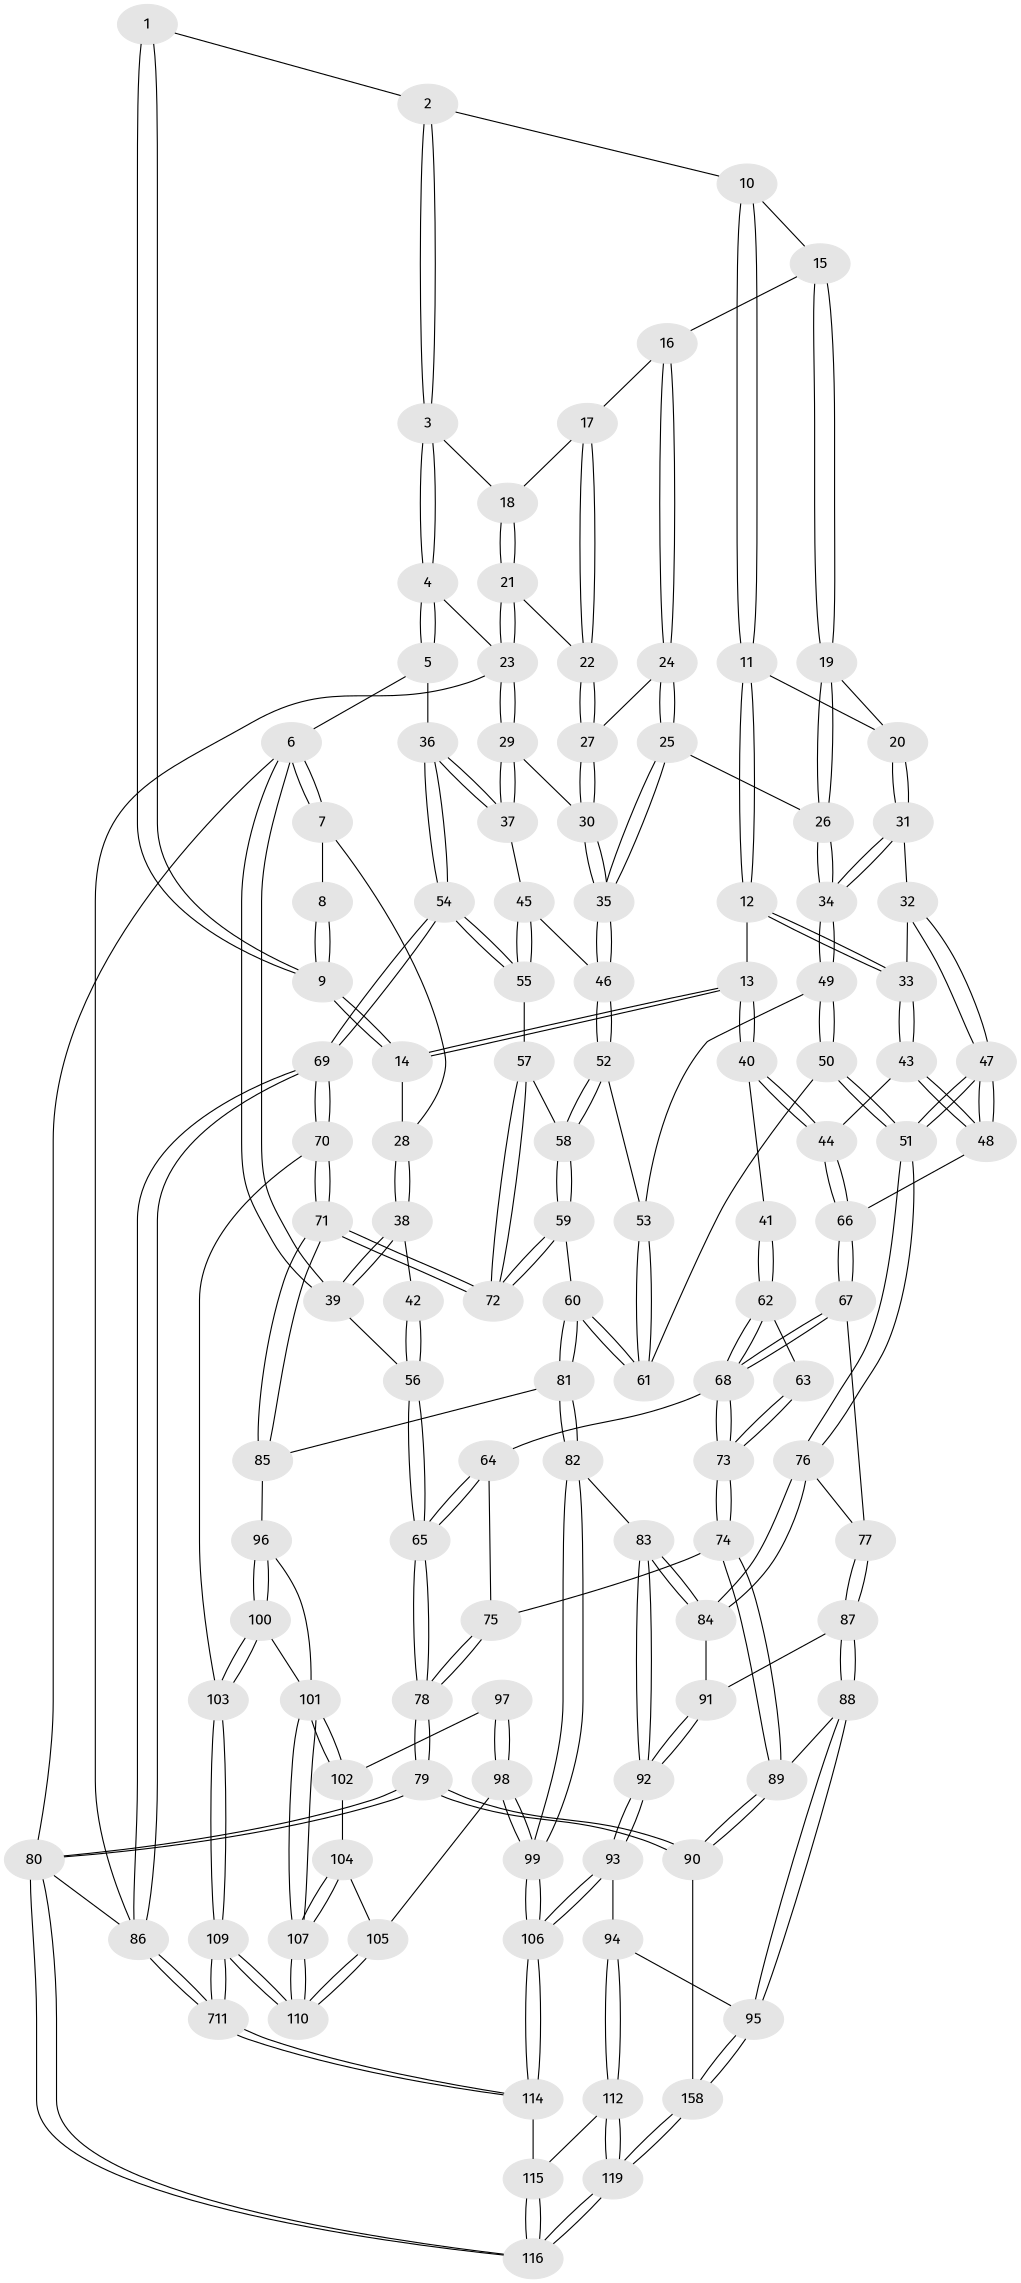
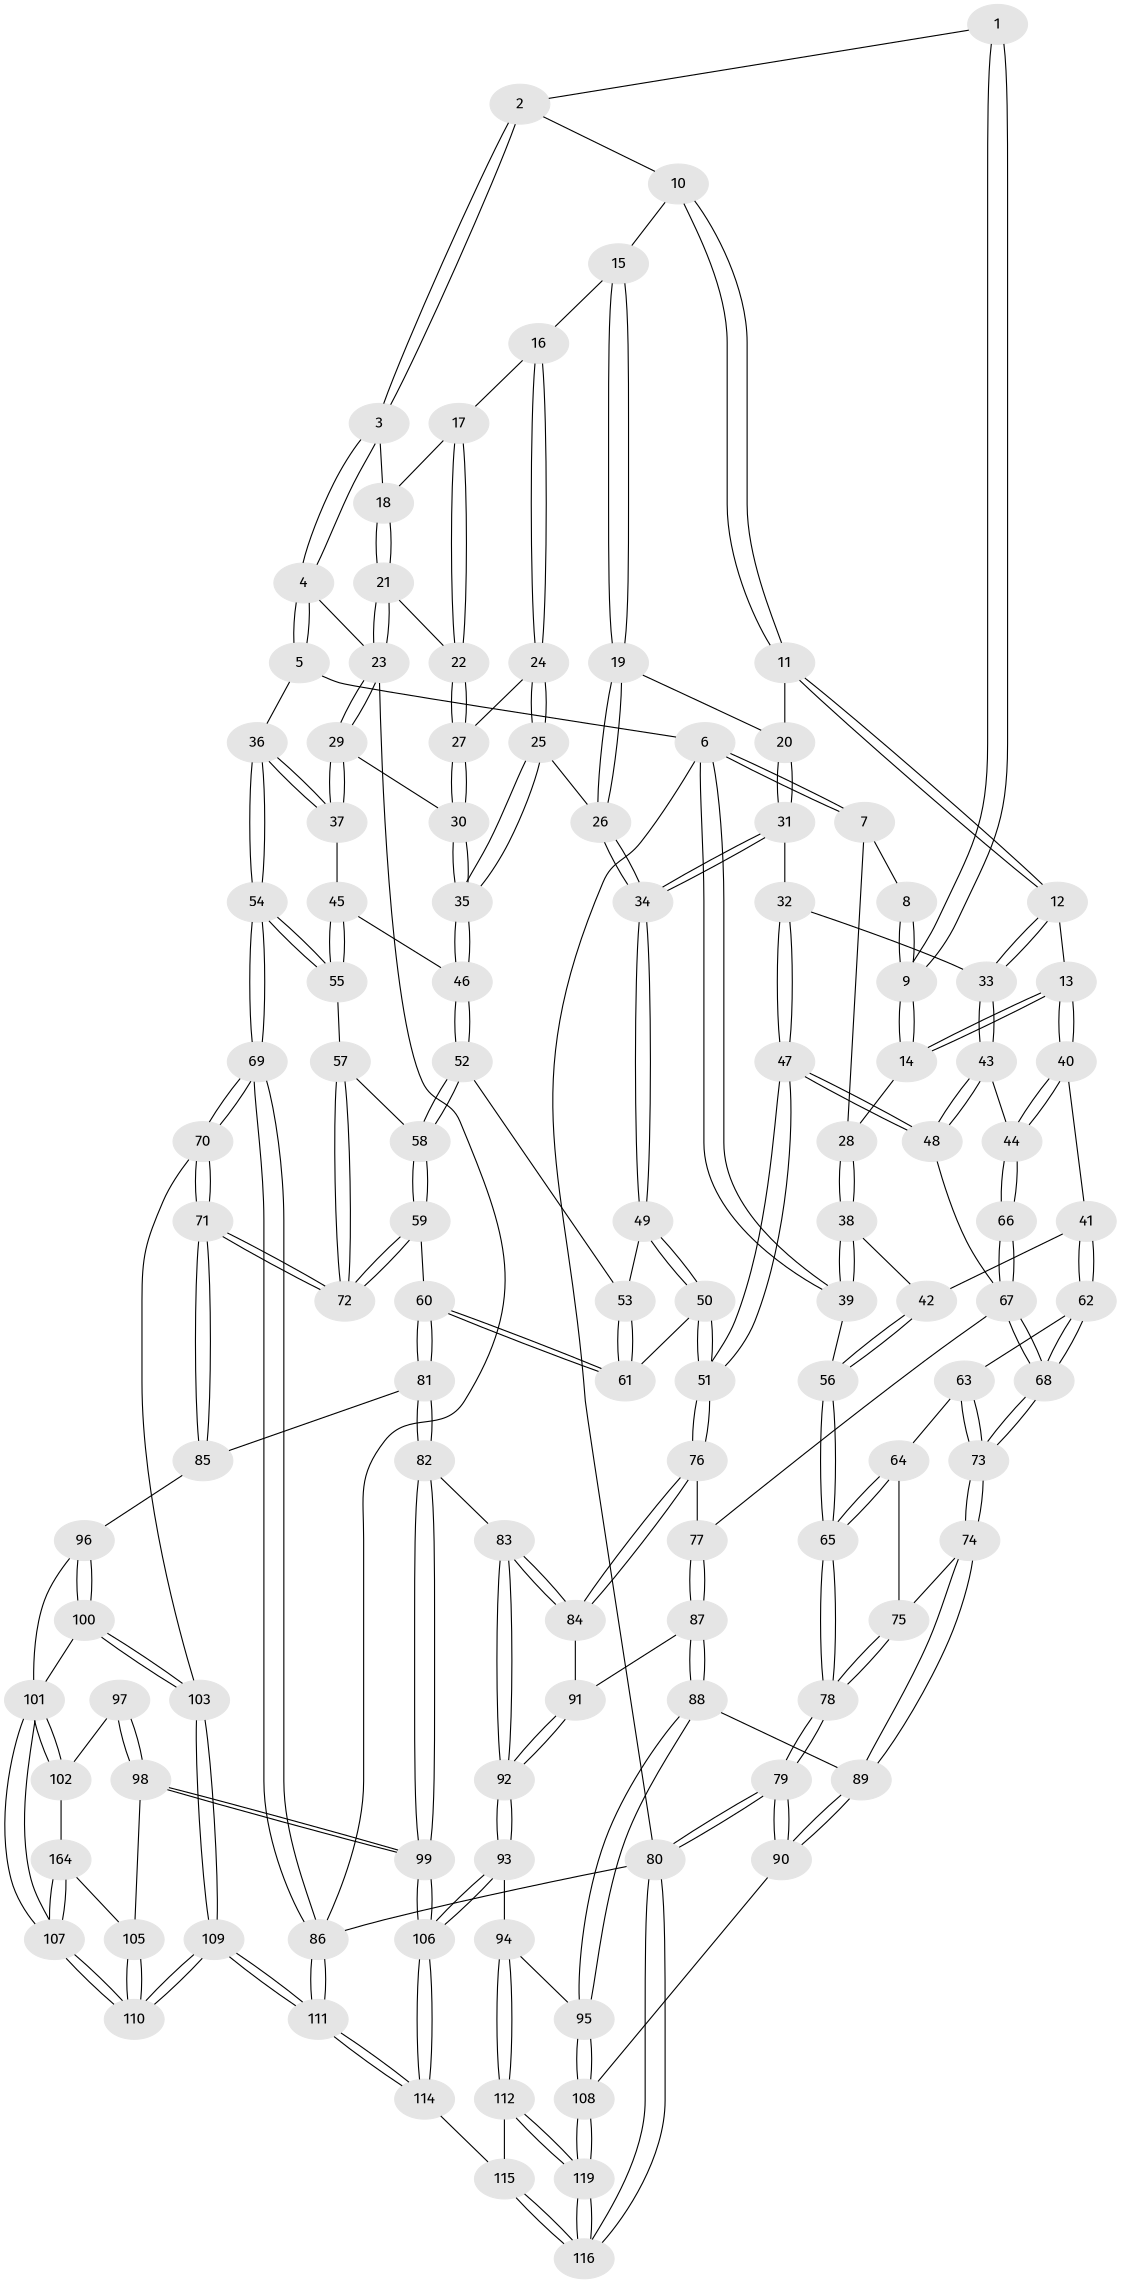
(921, 1179) -> (959, 1225)
none -> (1007, 1261)
(607, 1422) -> (932, 1421)
(342, 1860) -> (61, 1860)
(218, 2019) -> (318, 2019)
(693, 2099) -> (584, 2099)
